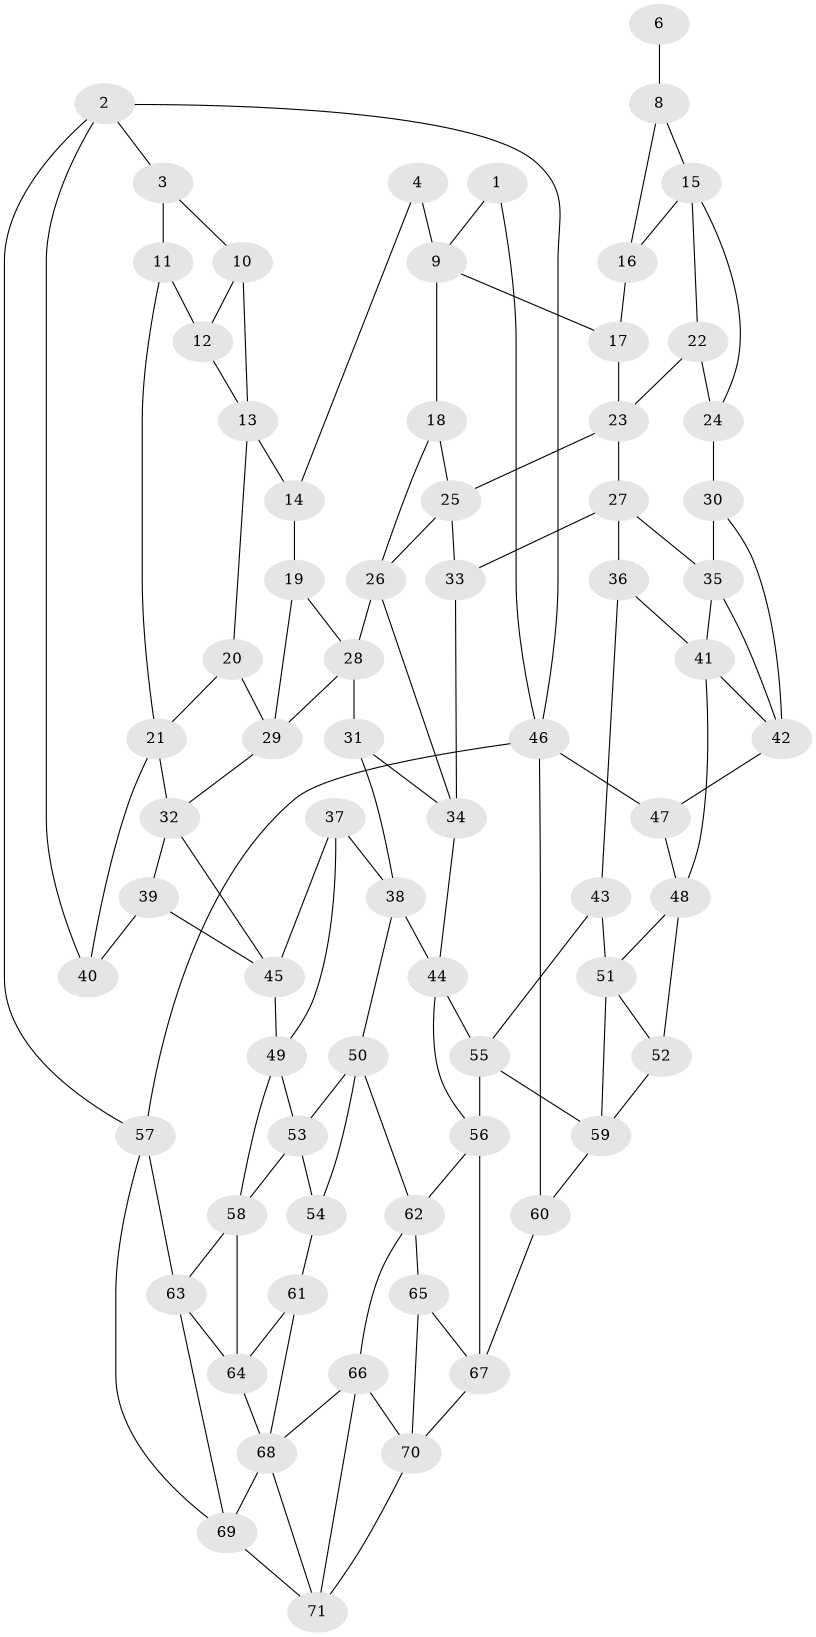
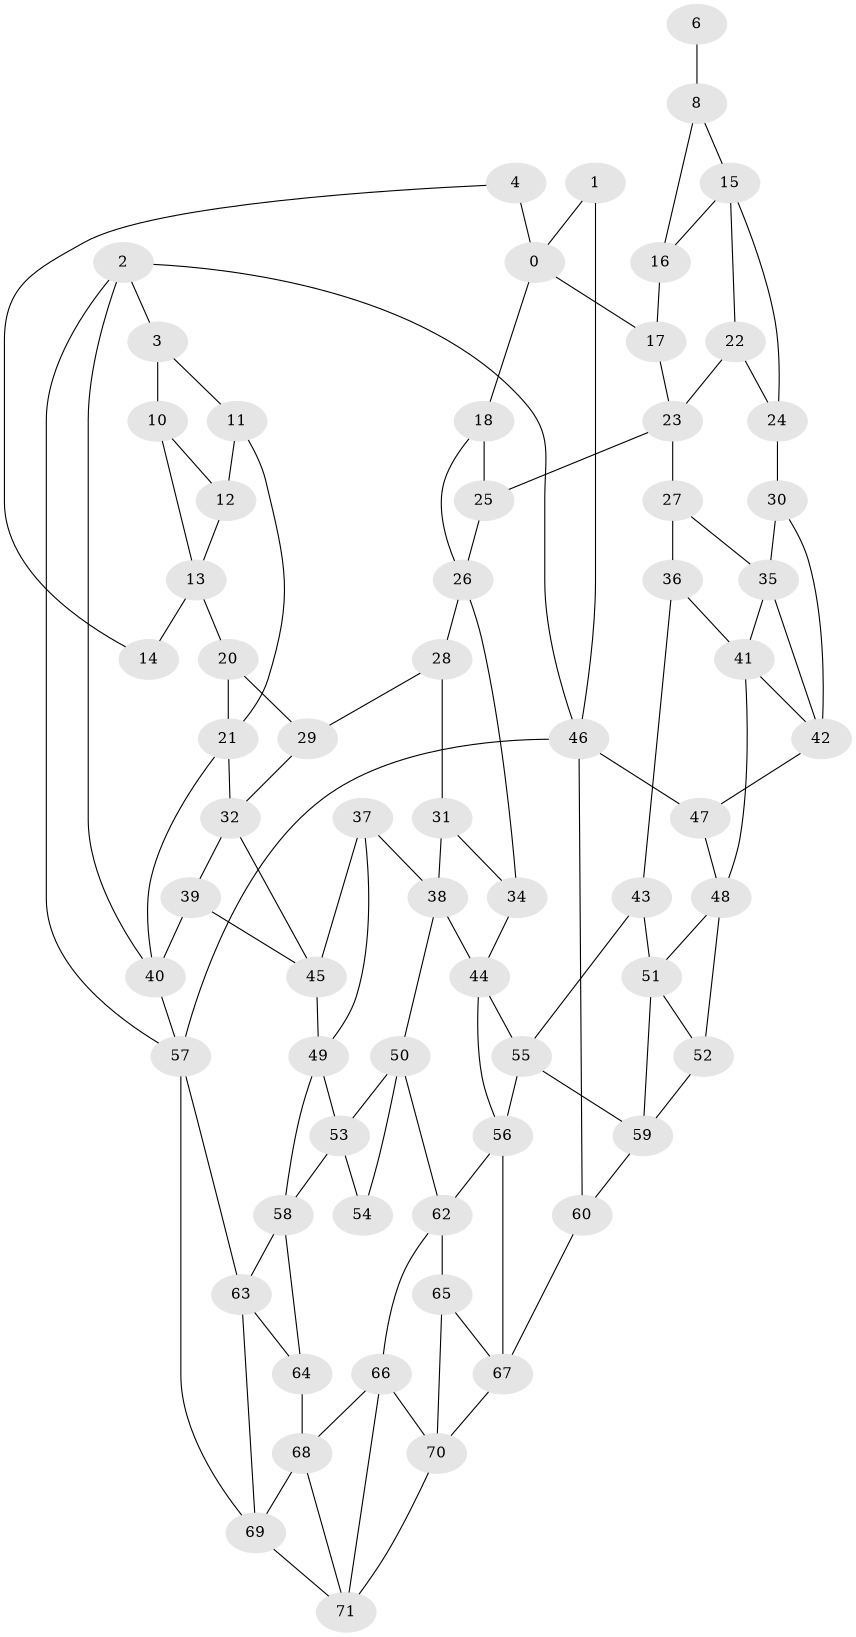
(437, 262) -> (535, 262)
(294, 580) -> none
(455, 580) -> none
none -> (168, 1017)
(298, 1295) -> none
